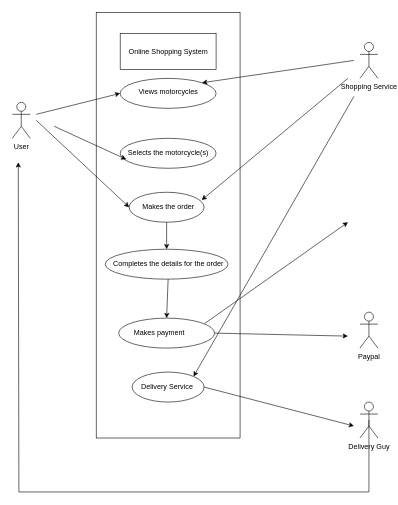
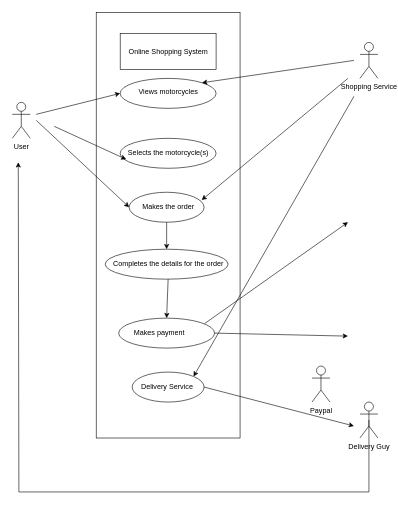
(369, 330) -> (321, 384)
